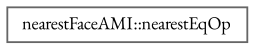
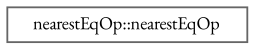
(127, 25) -> (127, 25)
